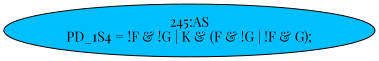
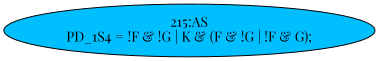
(189, 30) -> (189, 30)
